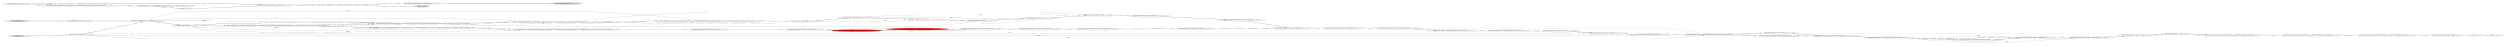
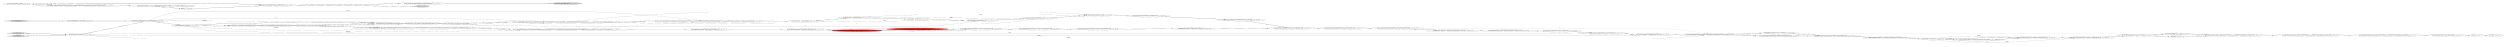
none -> (18, 33)
none -> (2177, 37)
